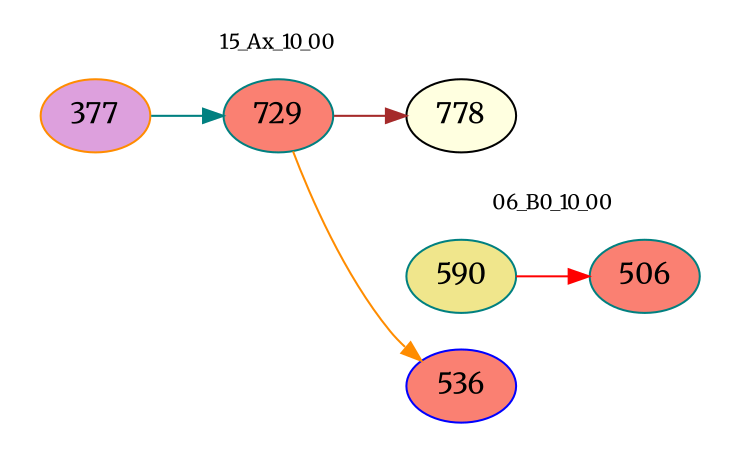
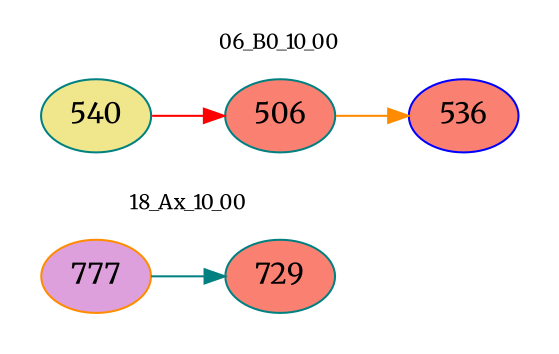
(278, 44) -> (188, 204)
(96, 116) -> (96, 276)
(461, 116) -> none
(340, 254) -> (362, 116)
(461, 276) -> (96, 116)
